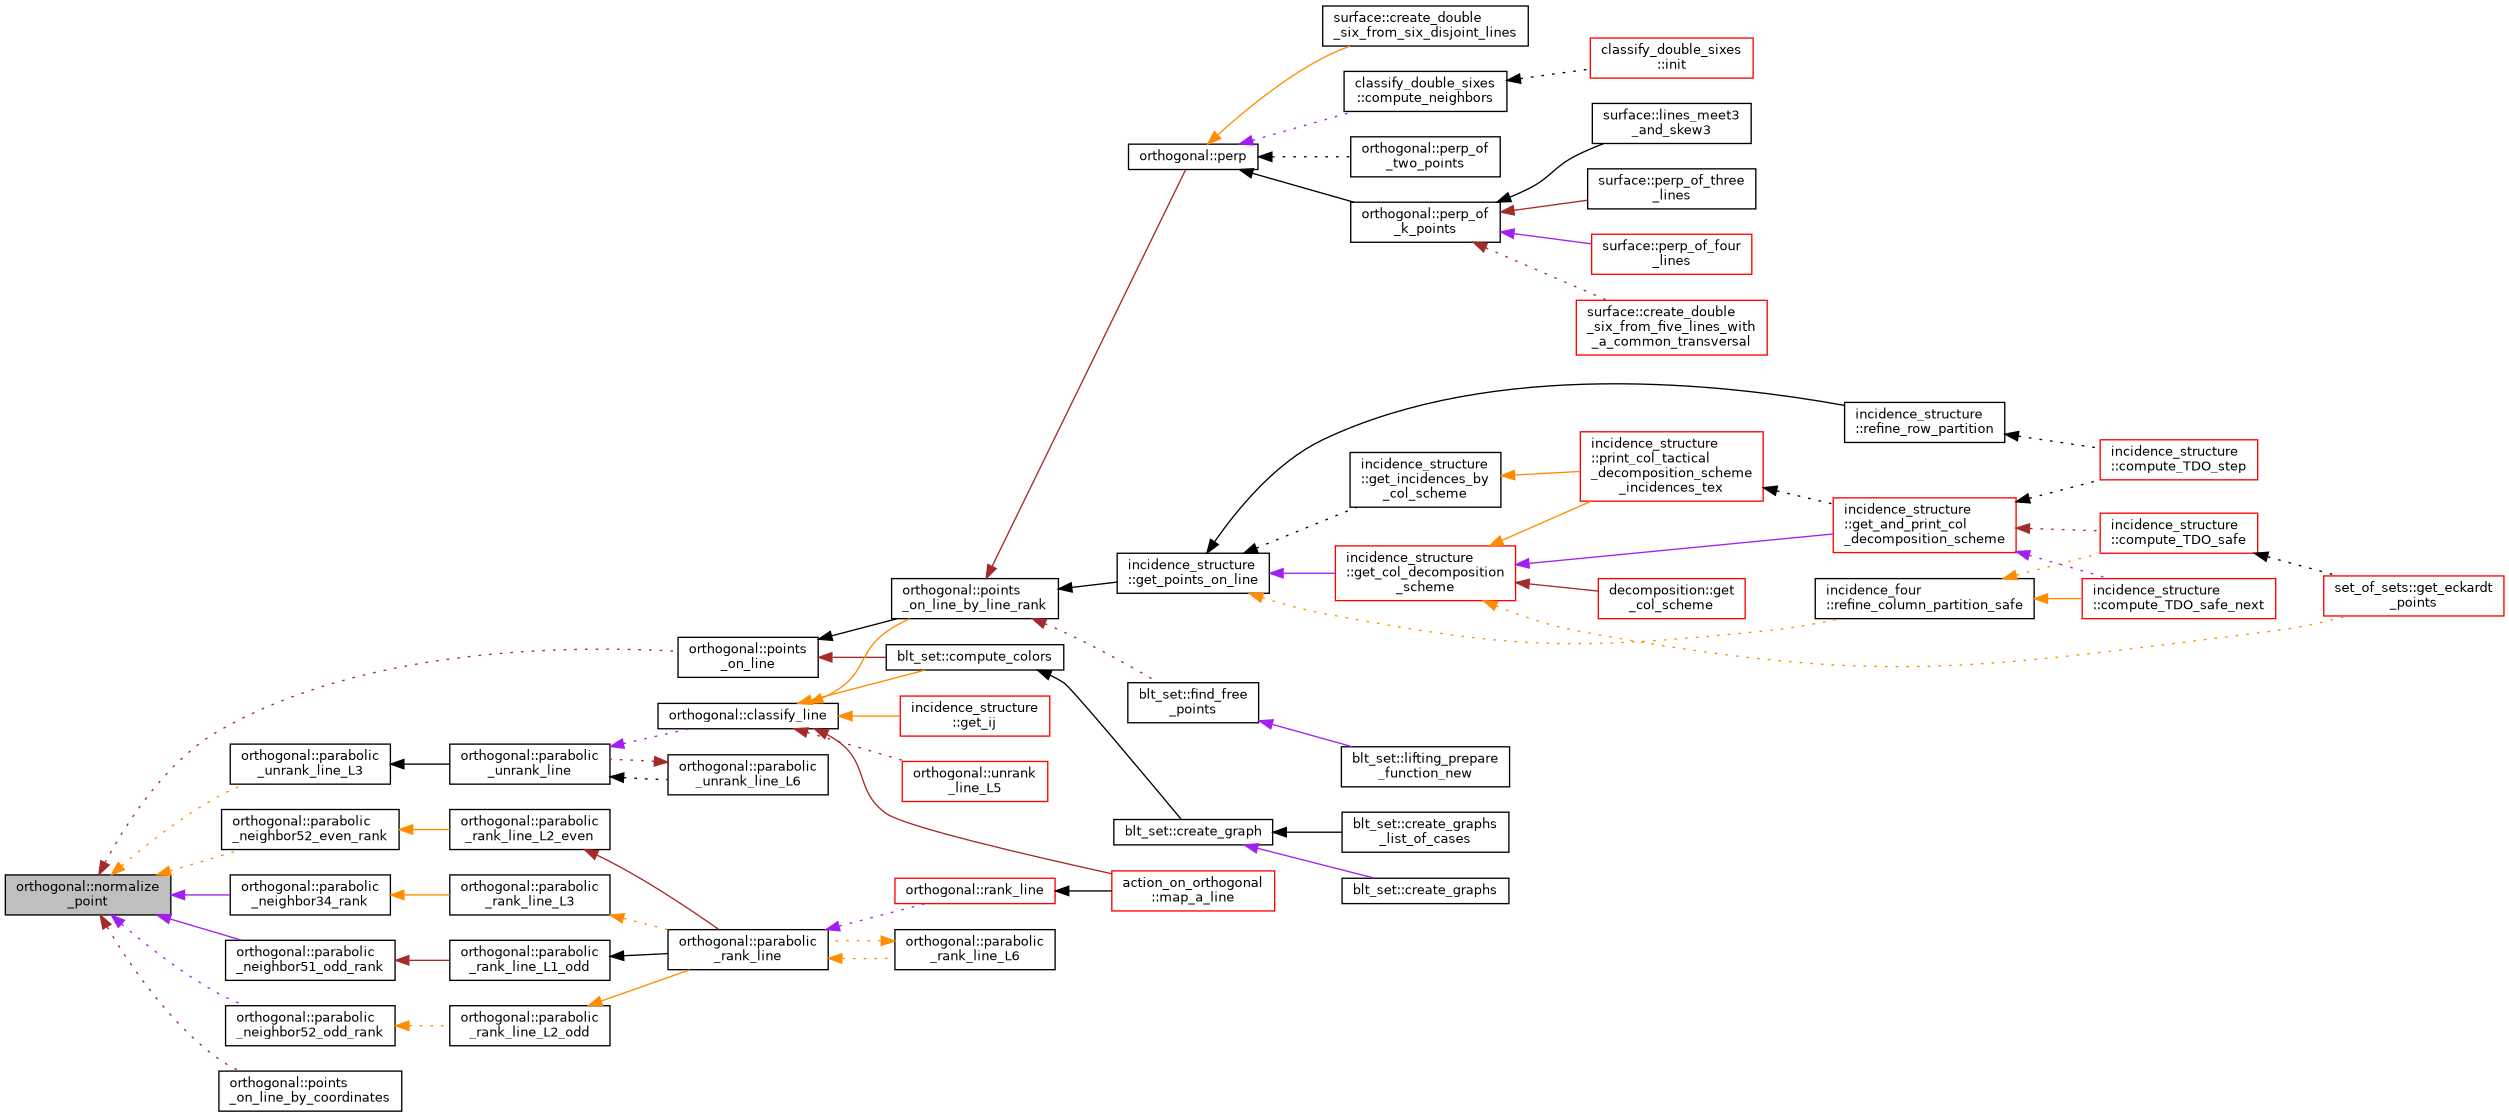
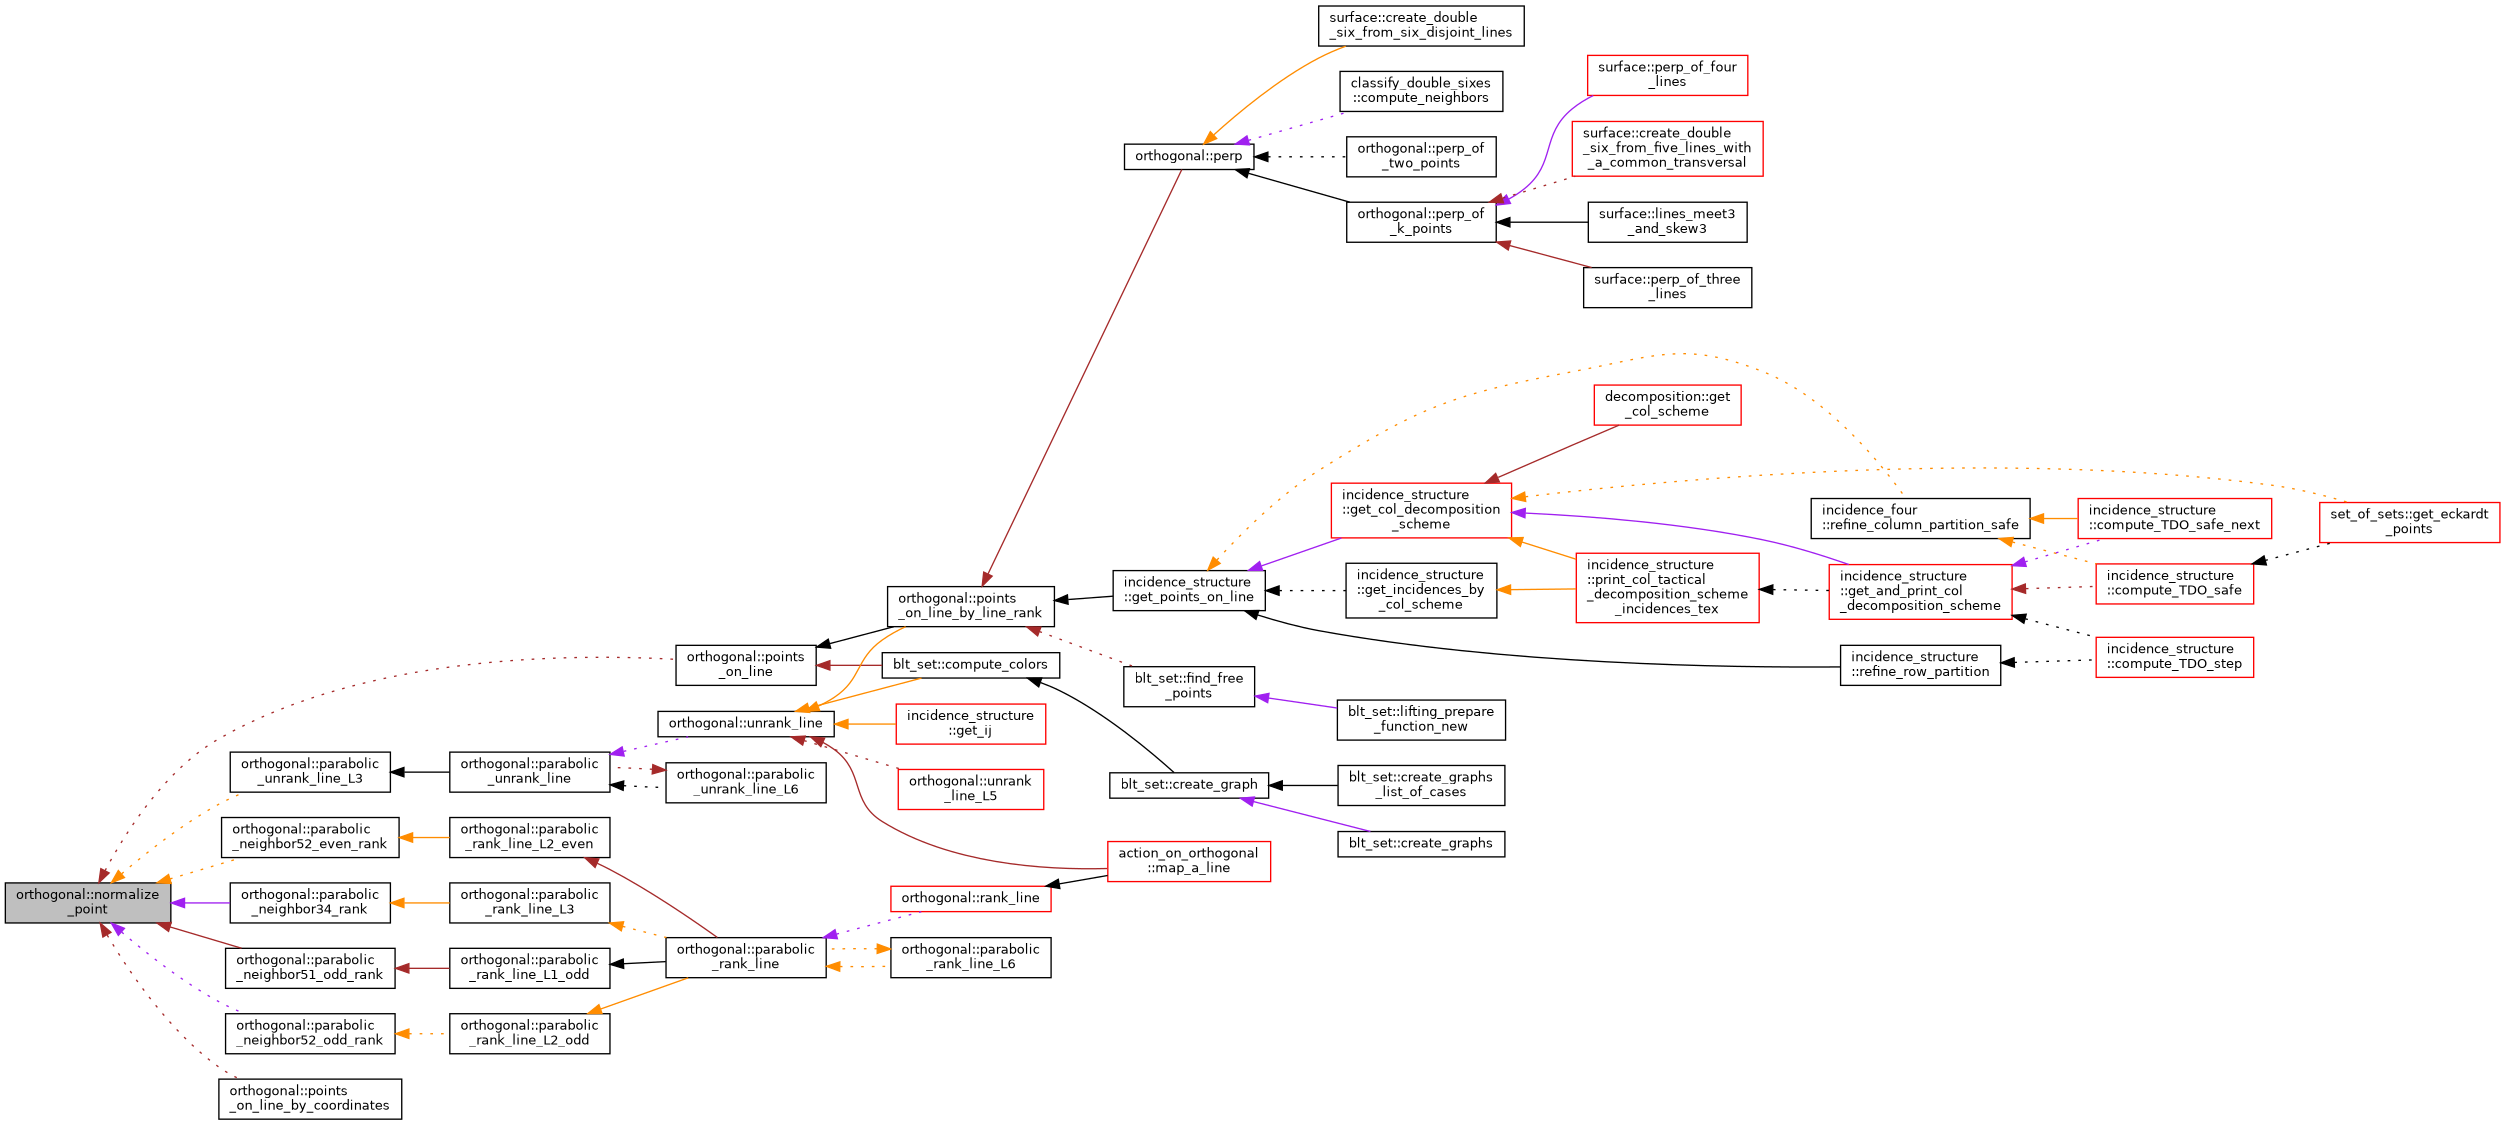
(1672, 58) -> none
(748, 716) -> (746, 724)
(206, 930) -> (206, 938)
